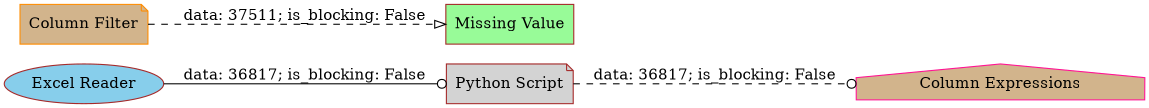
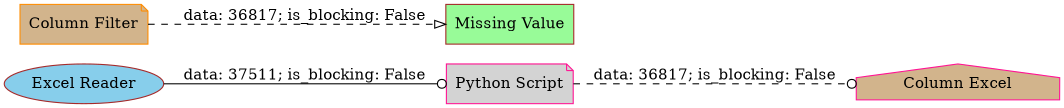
(305, 16) -> (305, 16)
(305, 76) -> (305, 76)
(510, 84) -> (510, 84)
(1000, 84) -> (958, 84)
